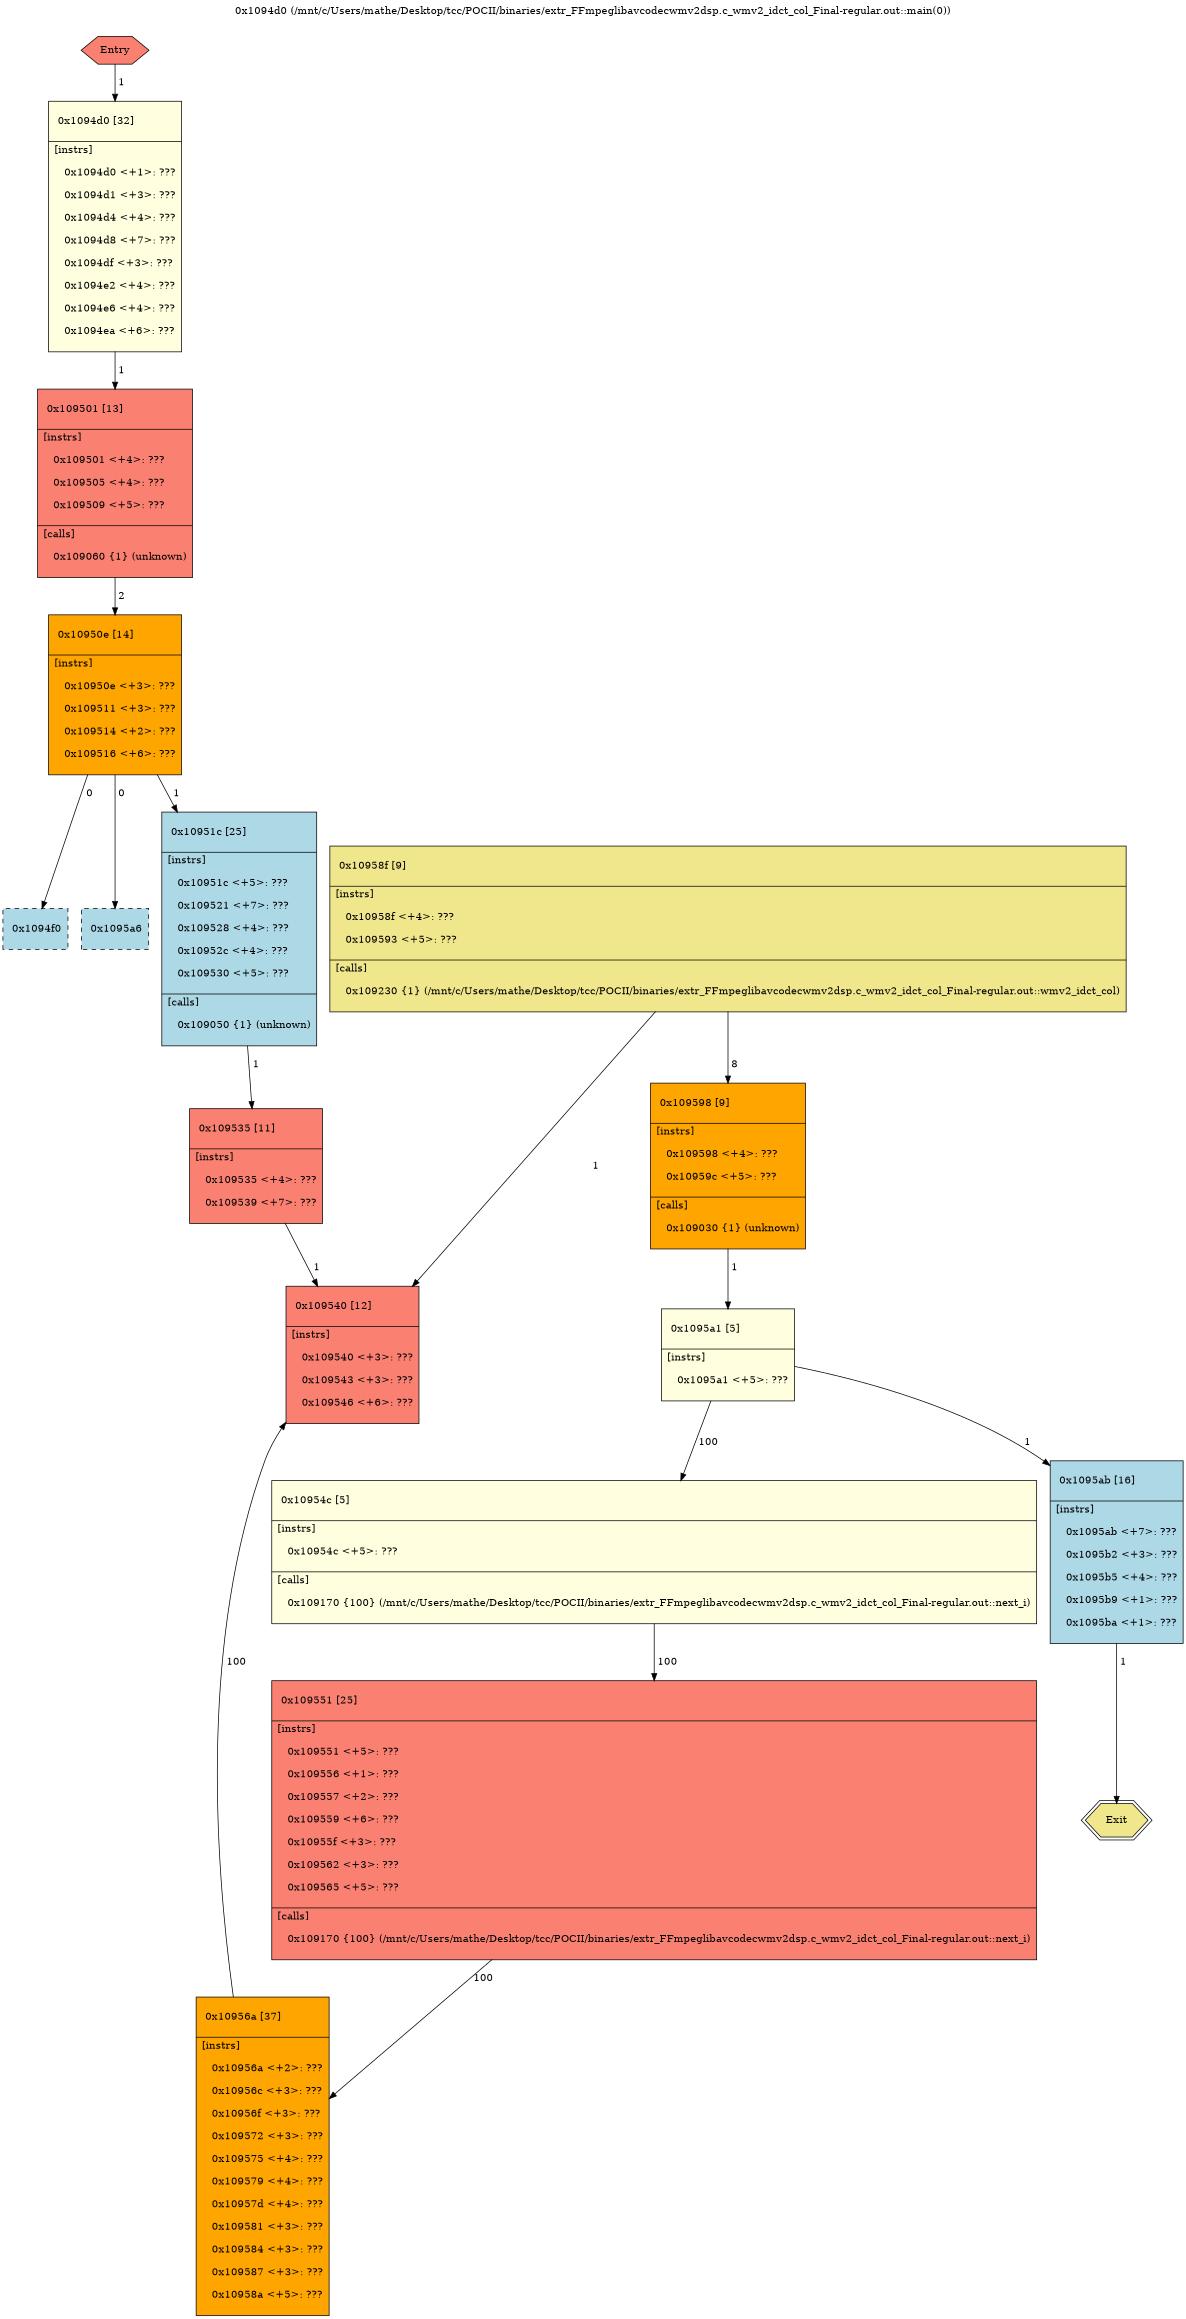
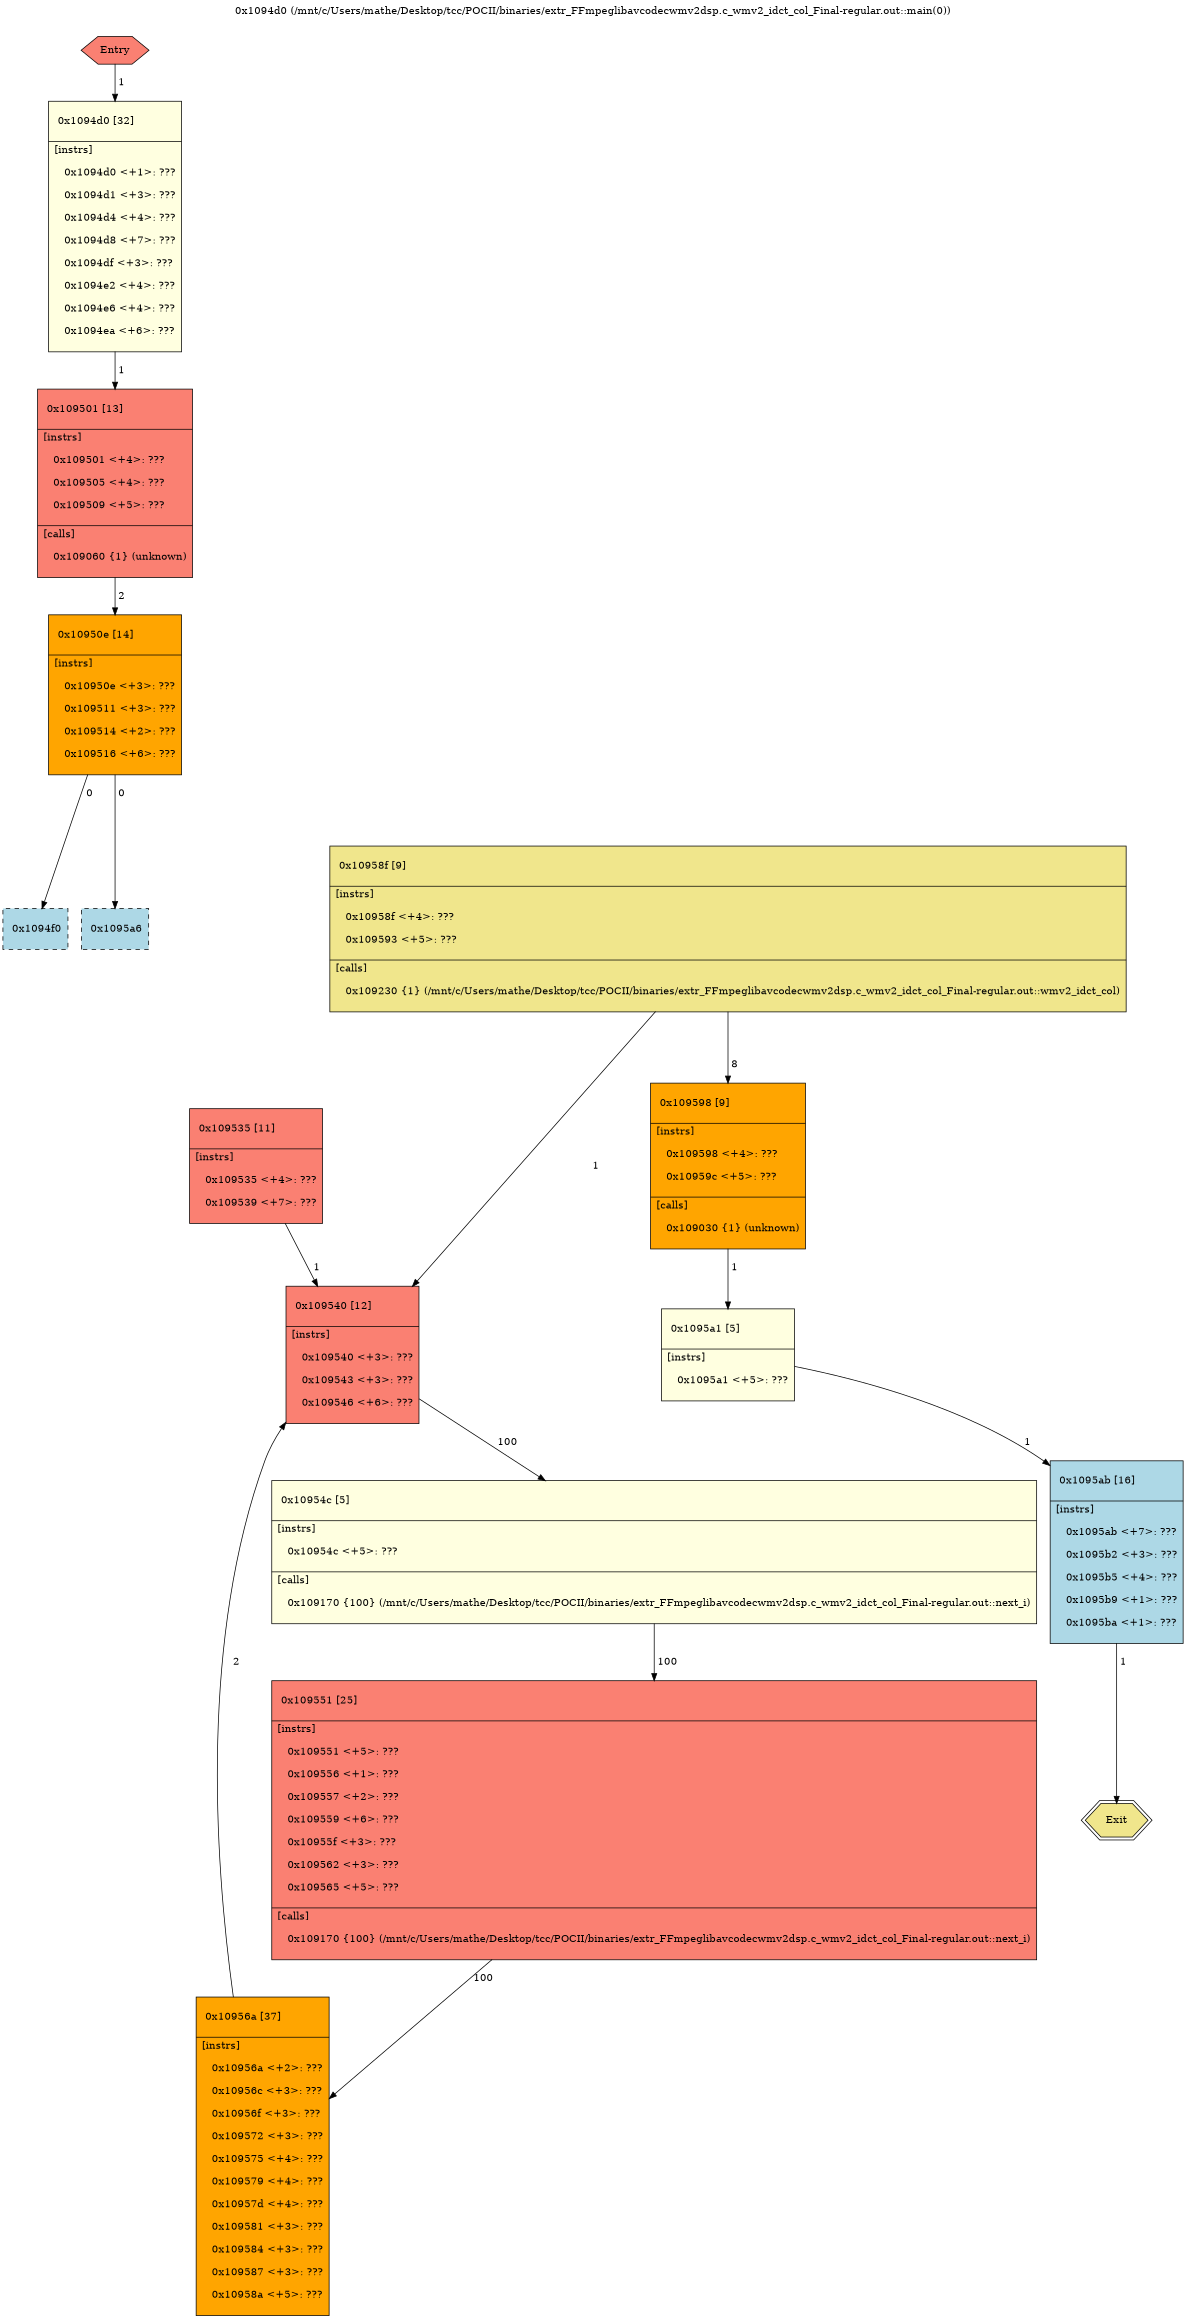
(239, 929) -> none
(697, 1437) -> (479, 1438)
(235, 1662) -> (235, 1662)
